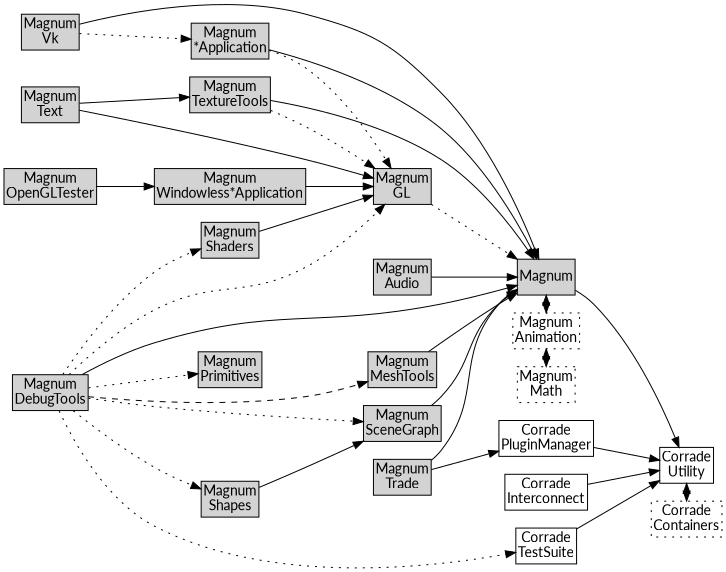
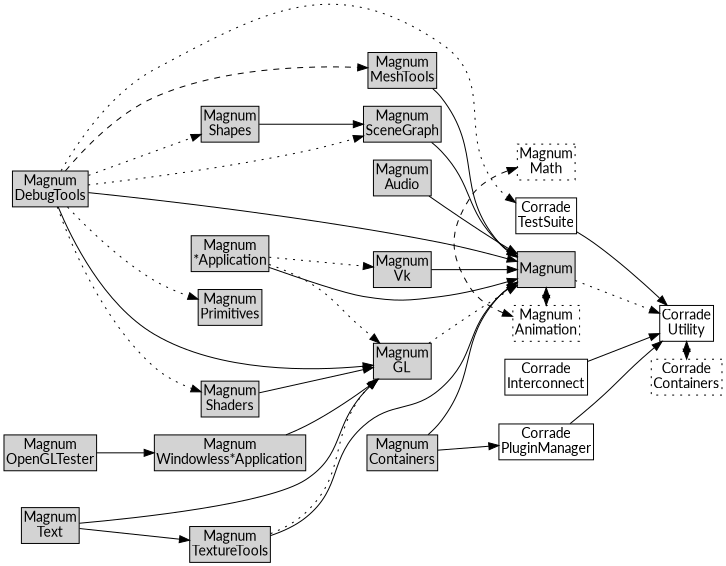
(130, 36) -> (316, 262)
(222, 290) -> (178, 346)
(635, 357) -> (613, 295)
(402, 477) -> (402, 453)
